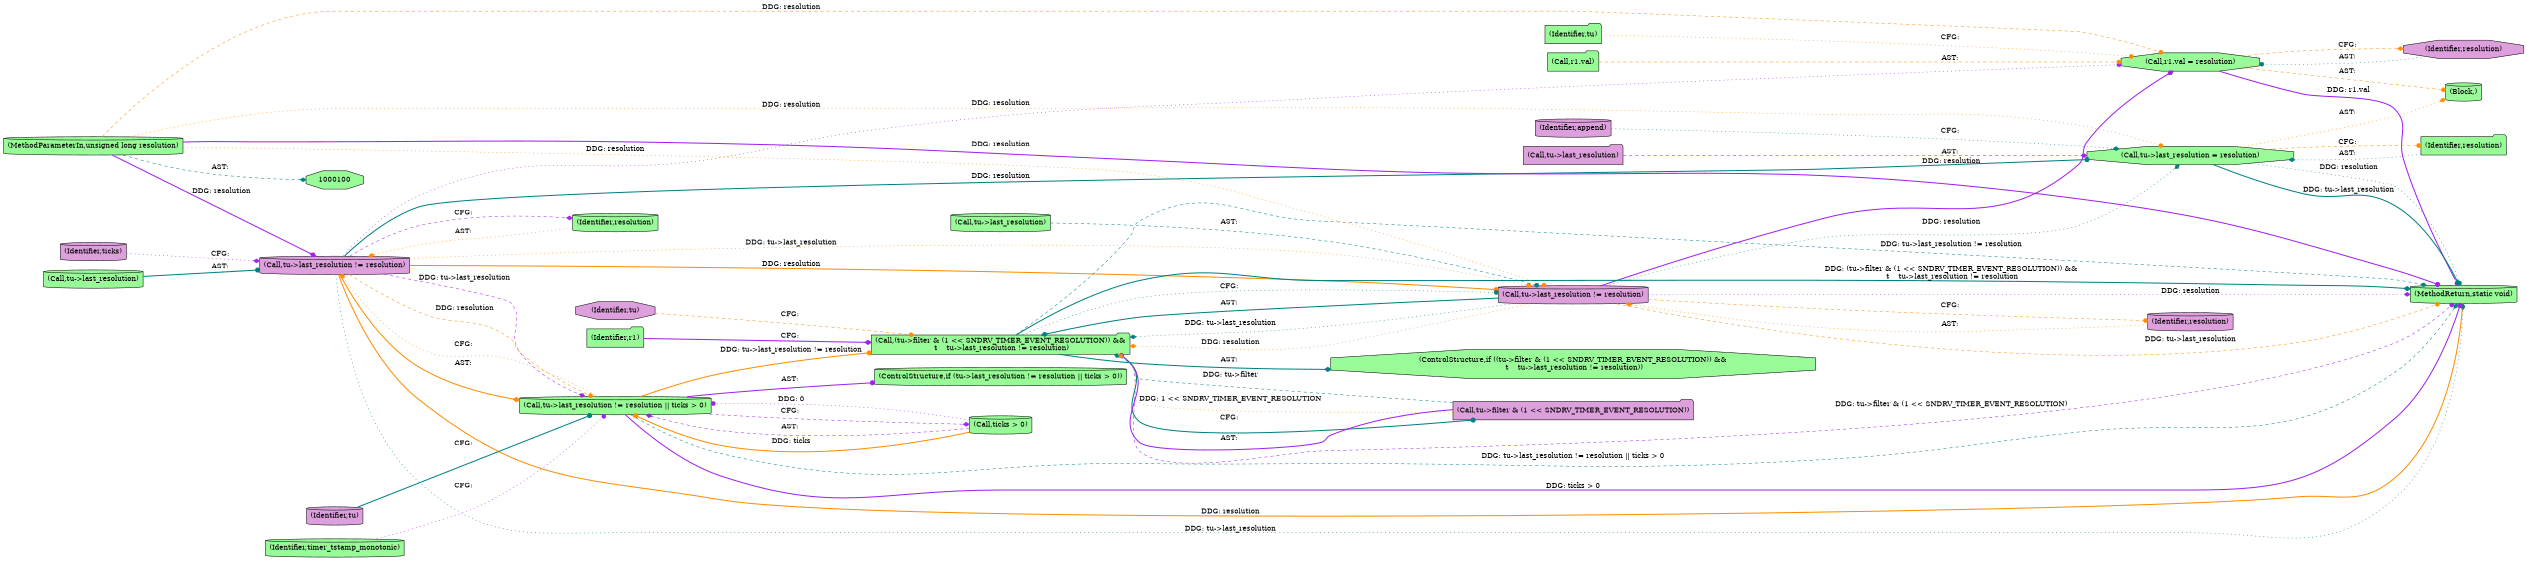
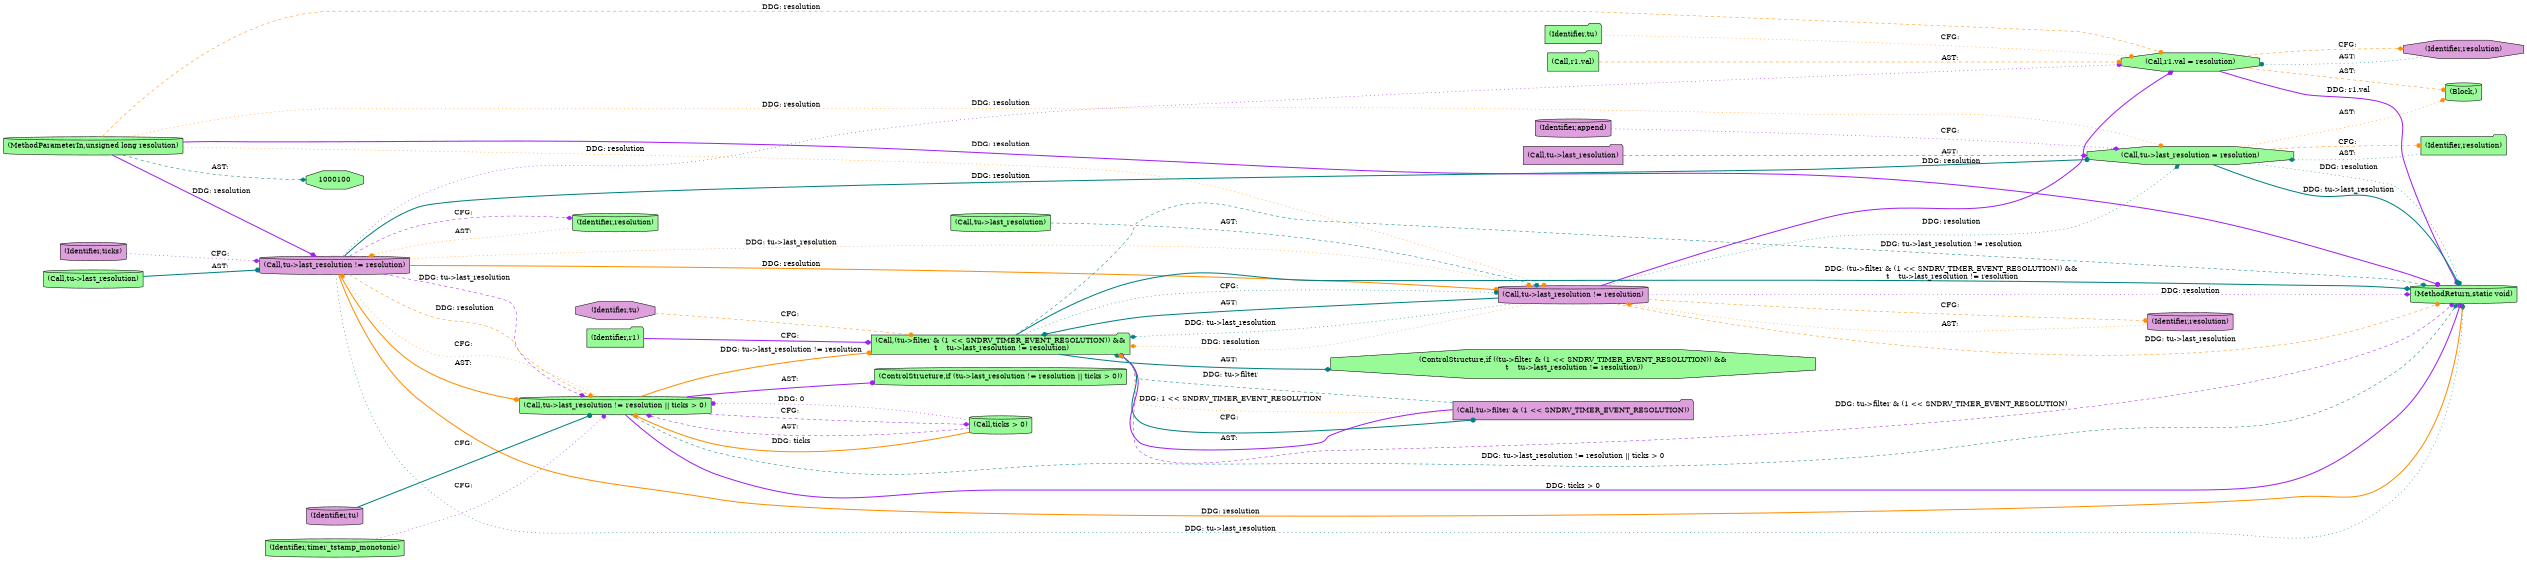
(2396, 110) -> (2396, 110)
(1862, 136) -> (1862, 136)
